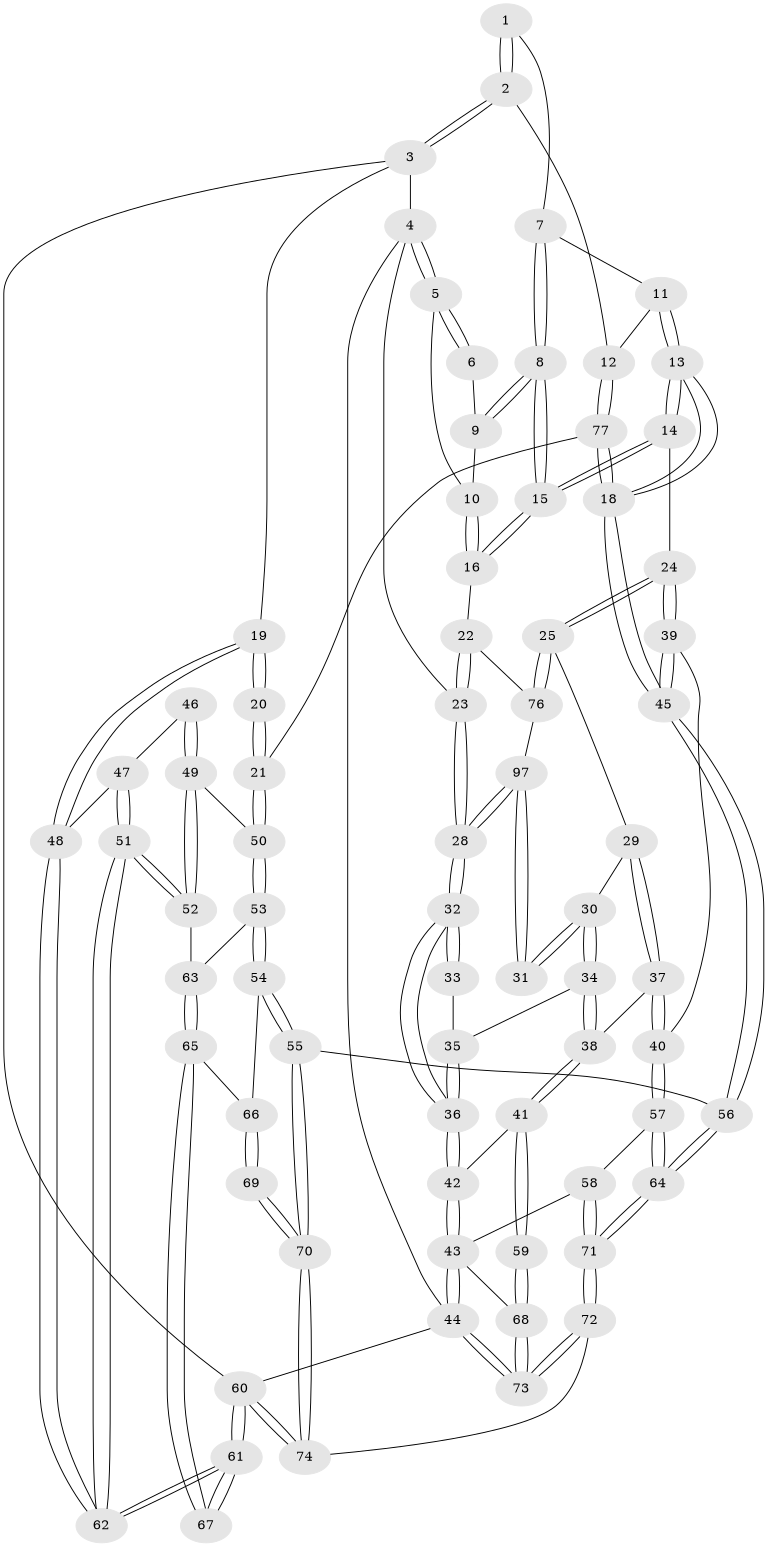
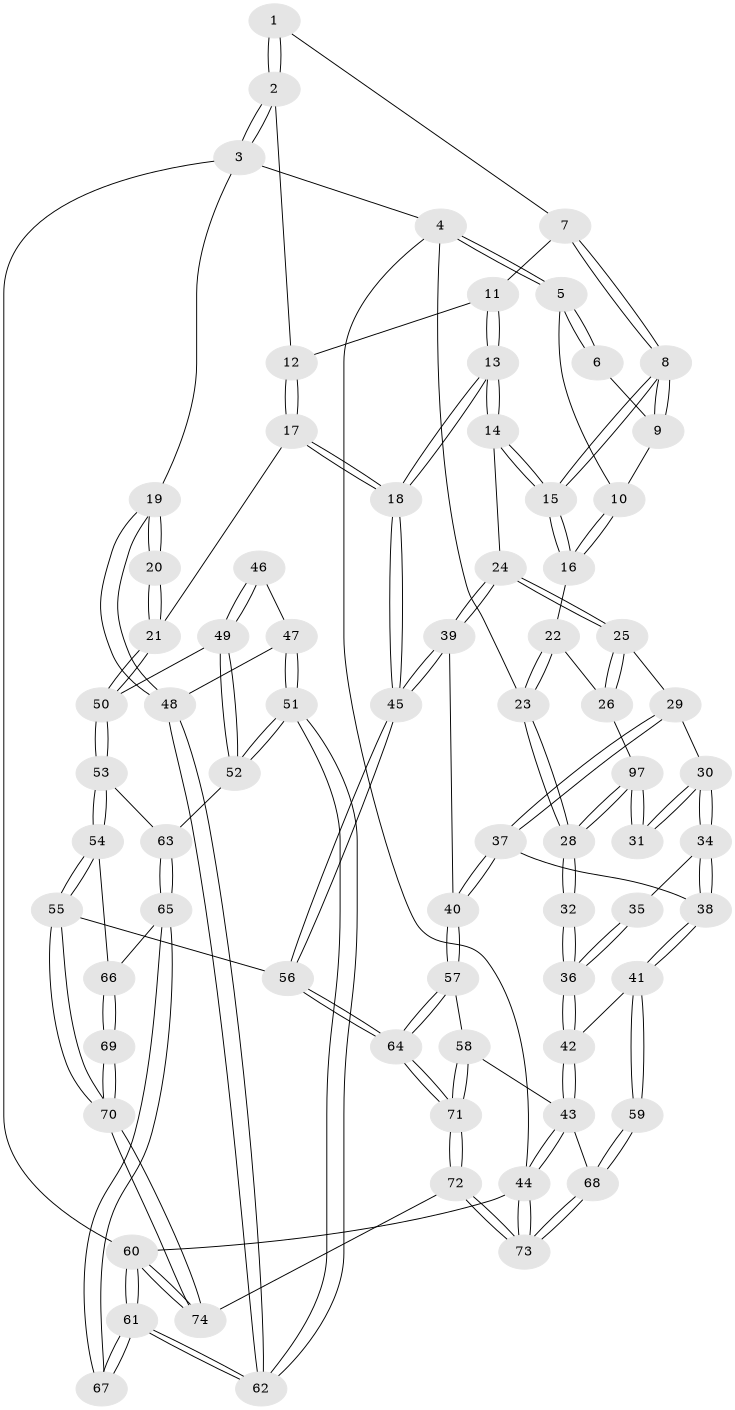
(601, 431) -> (292, 431)
(537, 705) -> (607, 705)
(453, 979) -> none
